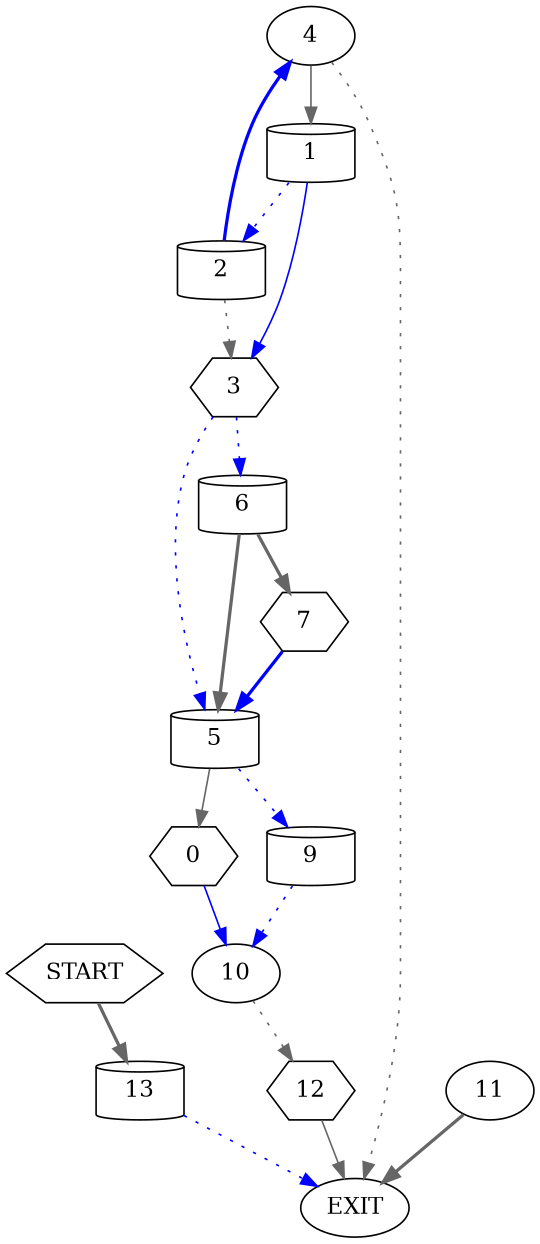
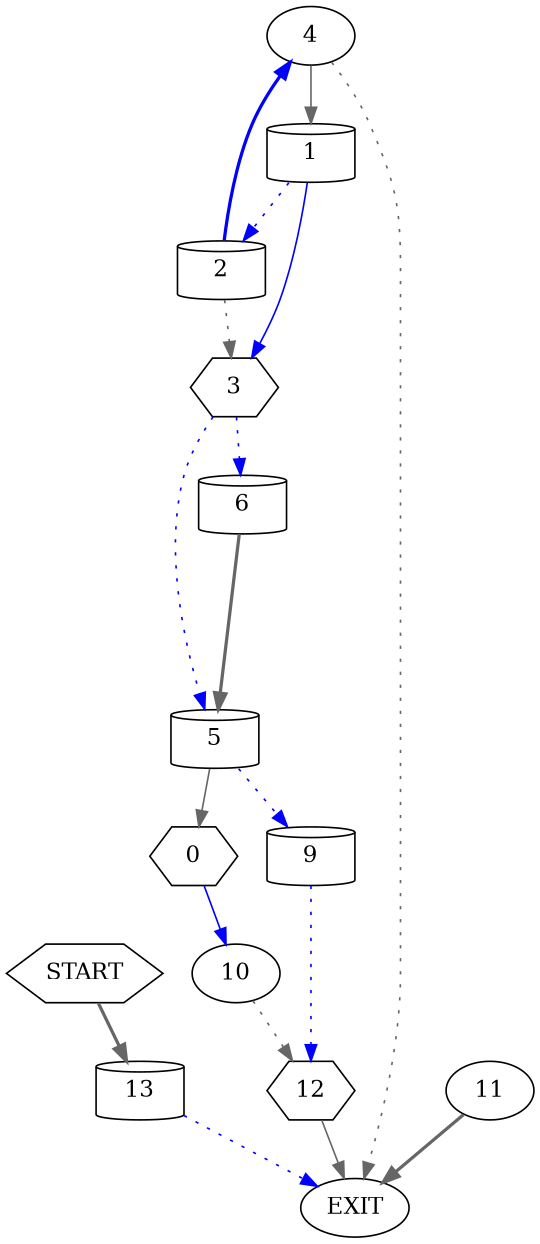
(304, 622) -> none
(277, 909) -> (311, 965)
